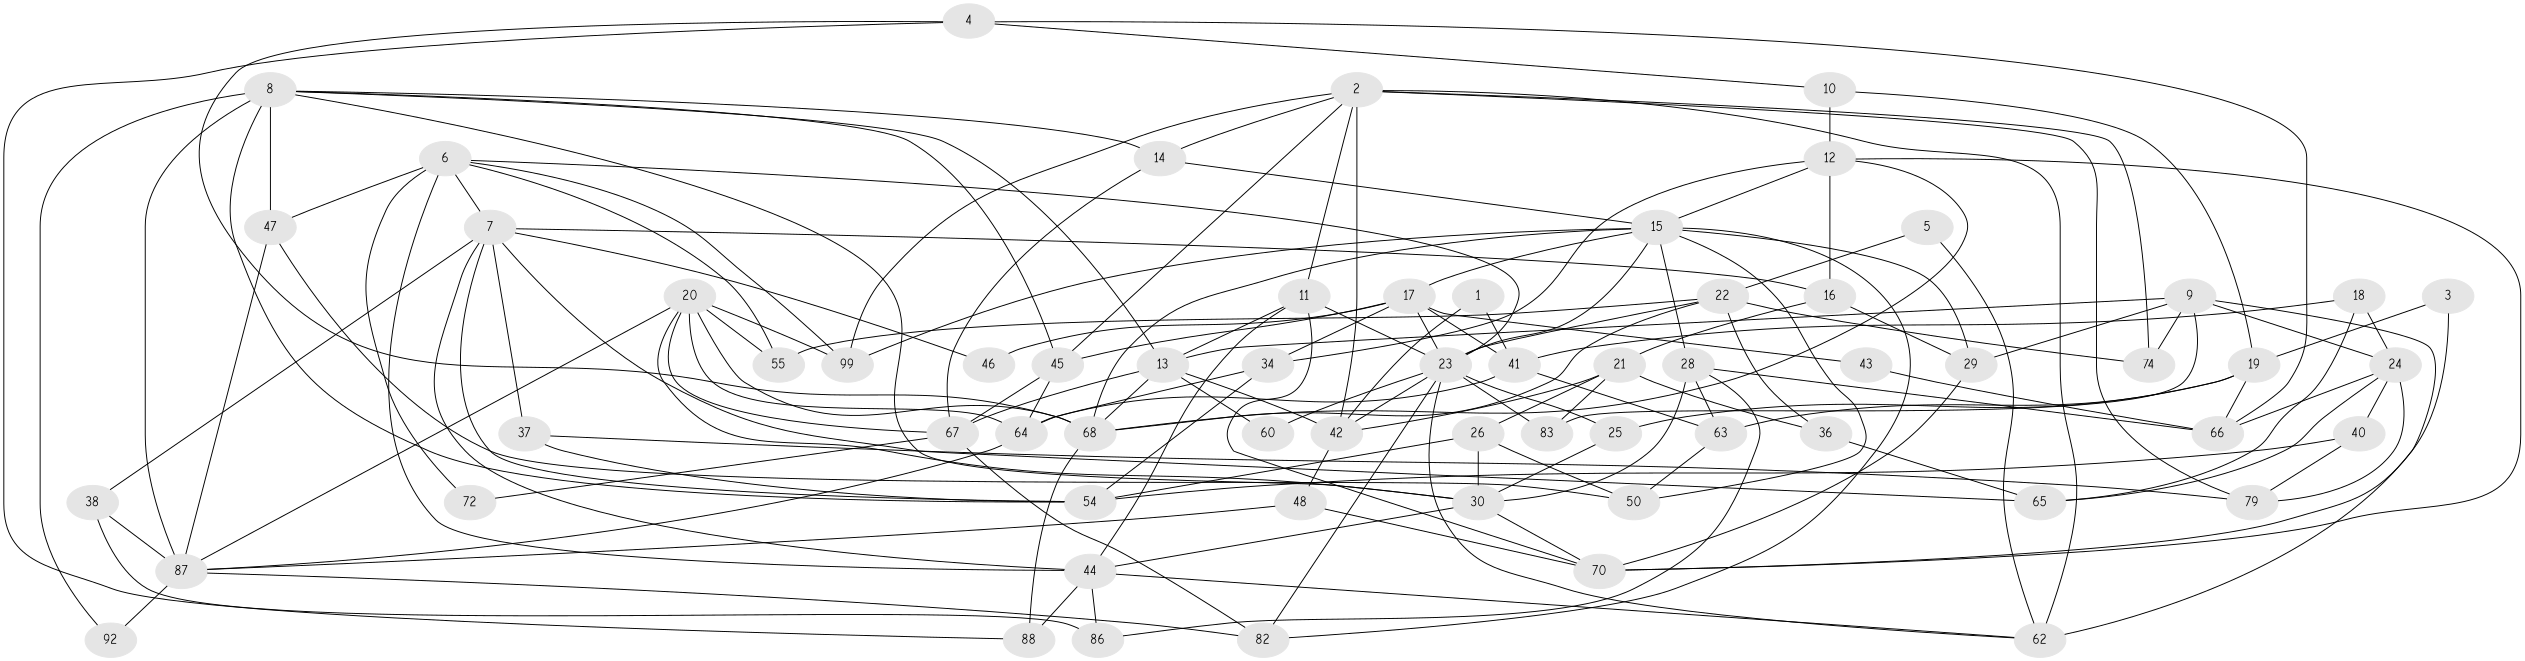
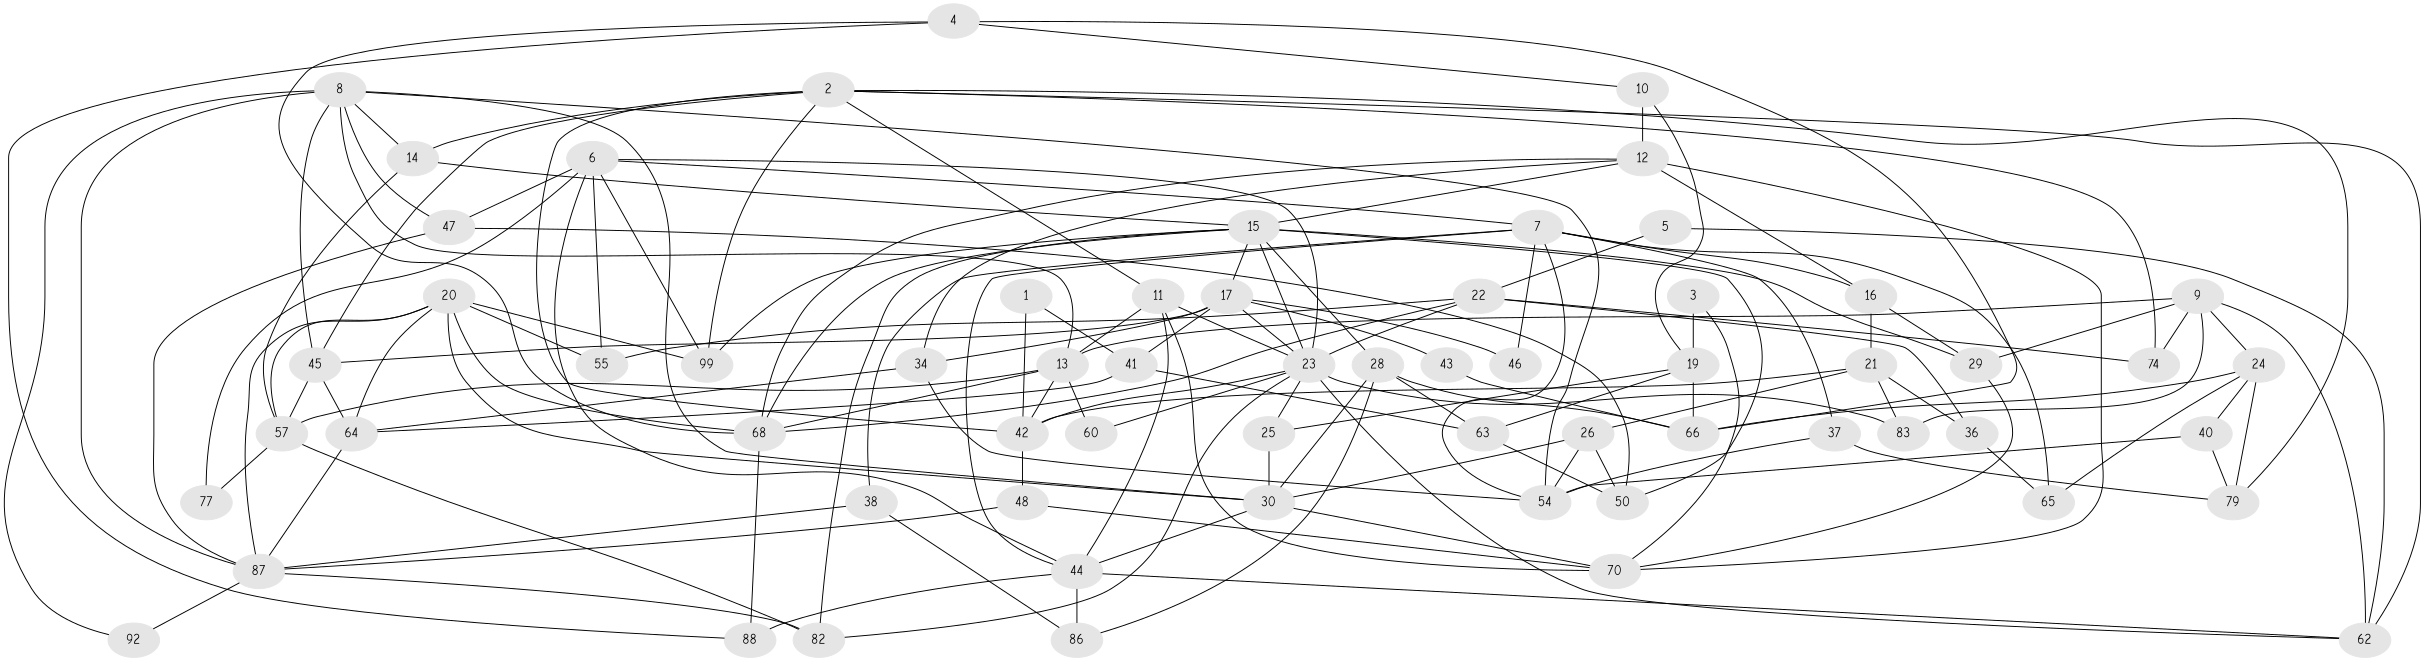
(2359, 296) -> none
(953, 434) -> (282, 434)
(470, 503) -> (206, 503)
